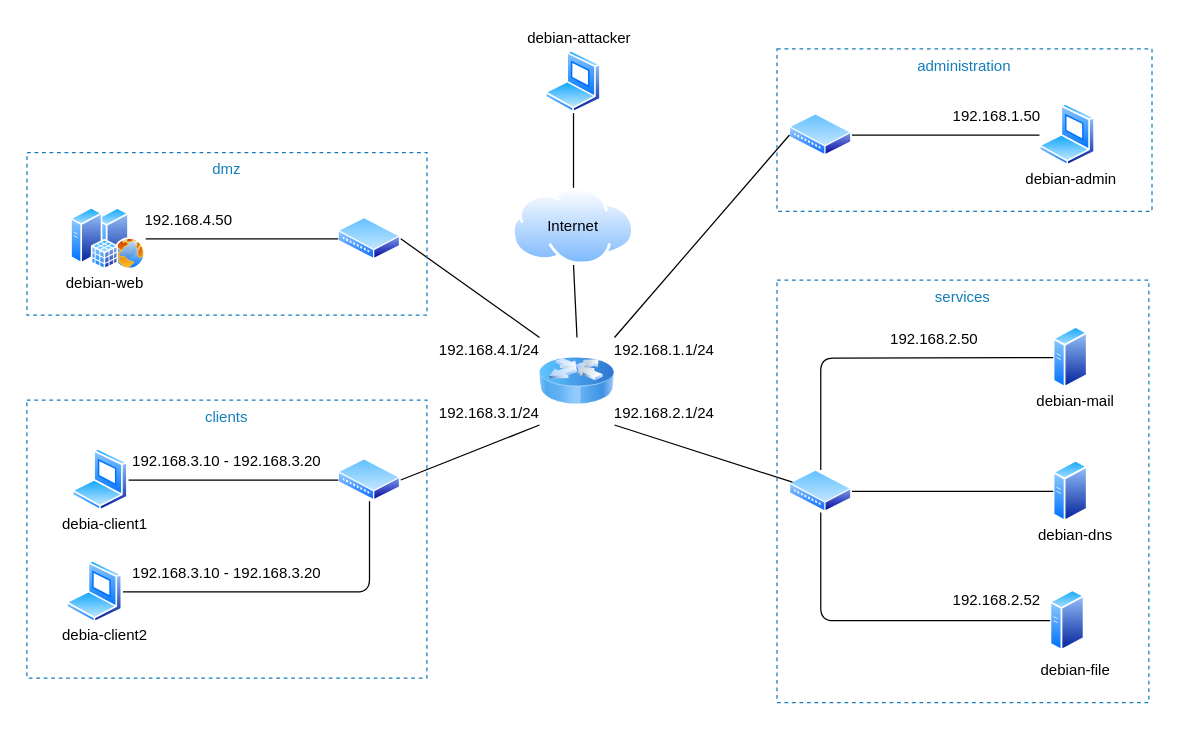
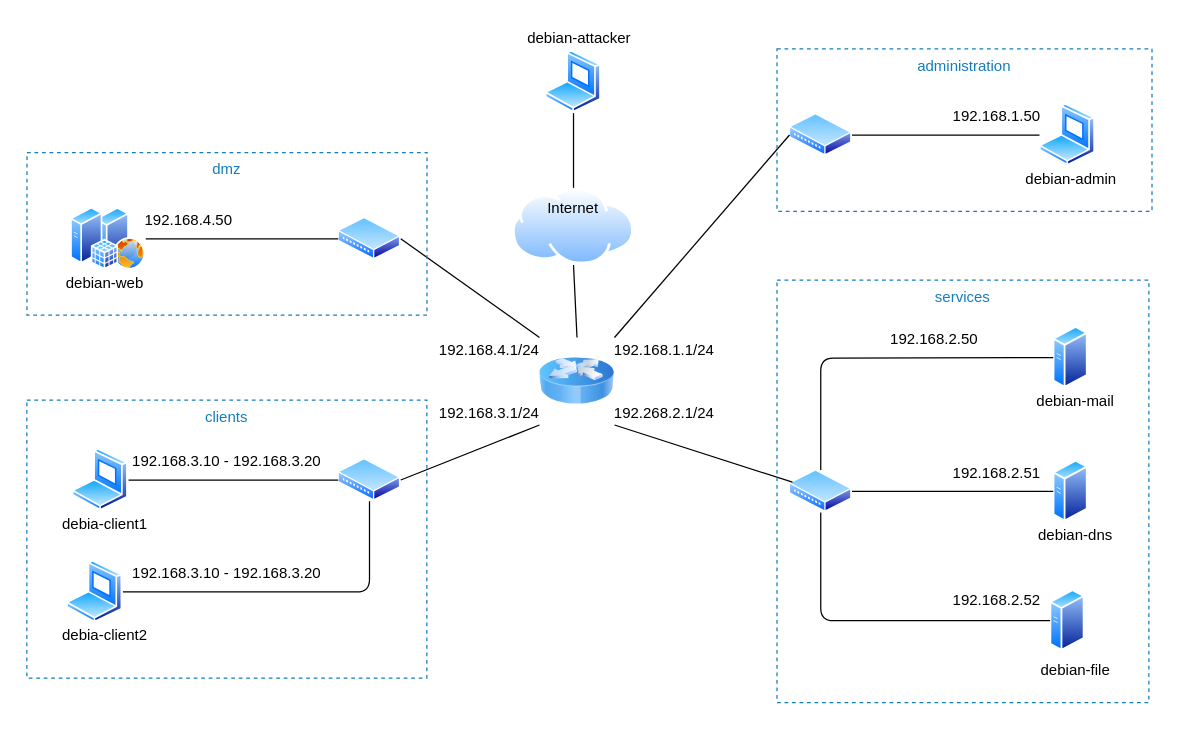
(573, 227) -> (573, 208)
(664, 413) -> (664, 413)
none -> (997, 473)
